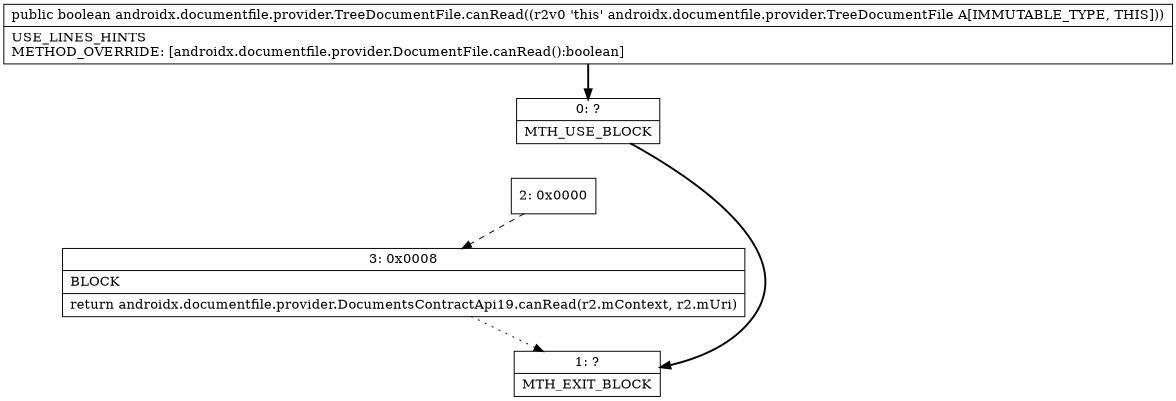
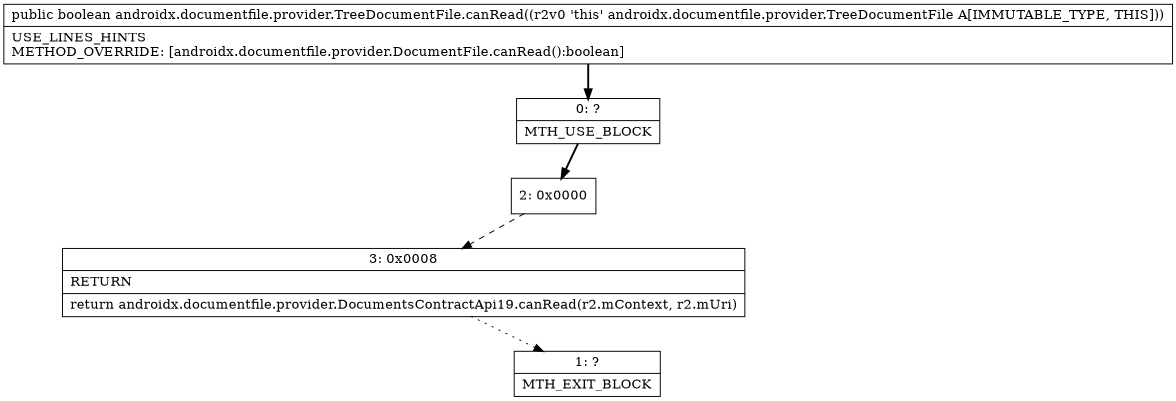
(756, 251) -> (572, 157)
(95, 282) -> (101, 282)
